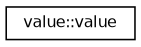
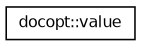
(71, 23) -> (71, 23)
